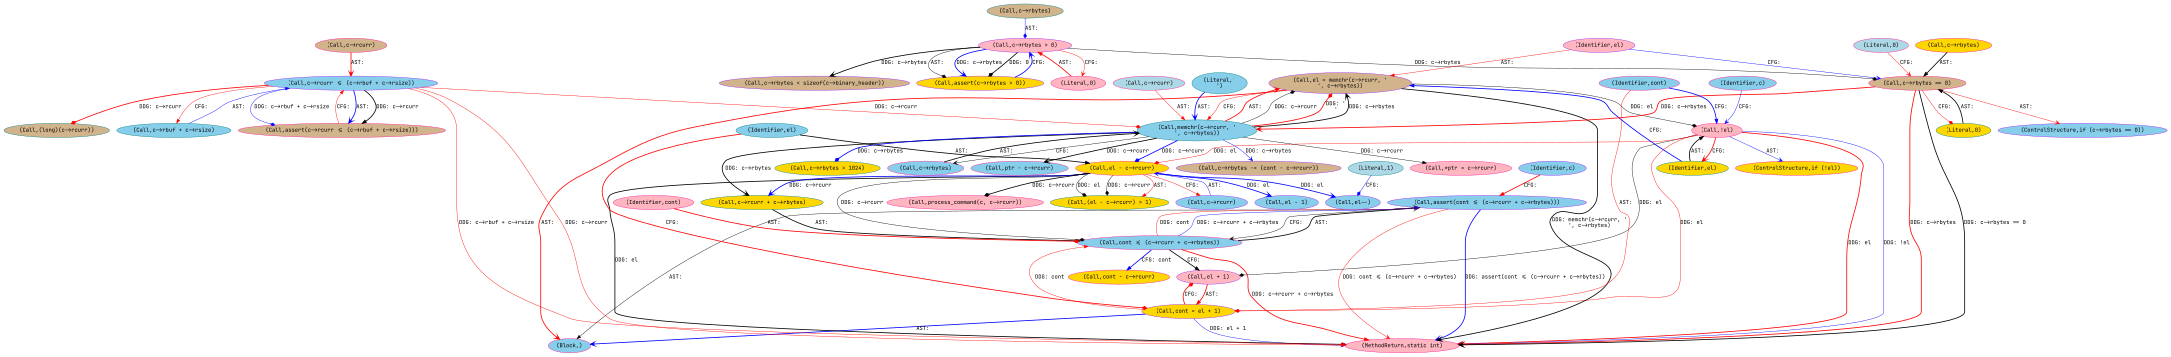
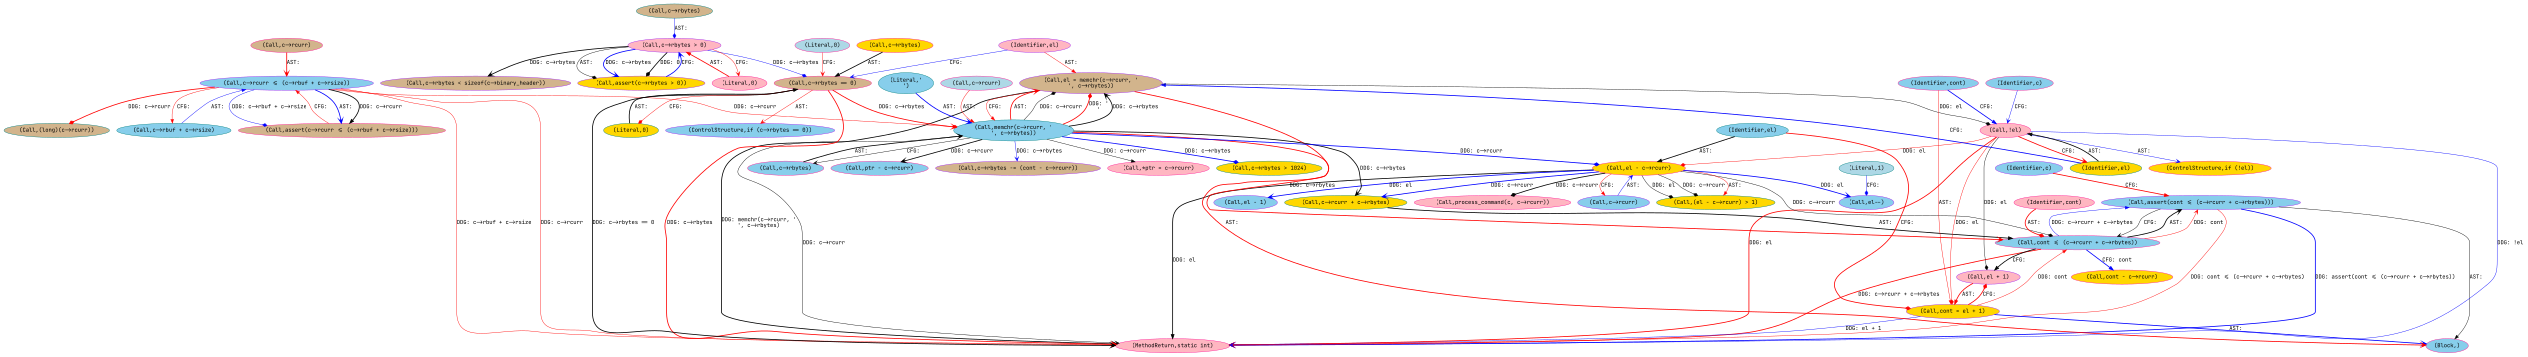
(1470, 67) -> (755, 60)
none -> (1402, 218)
none -> (802, 266)
